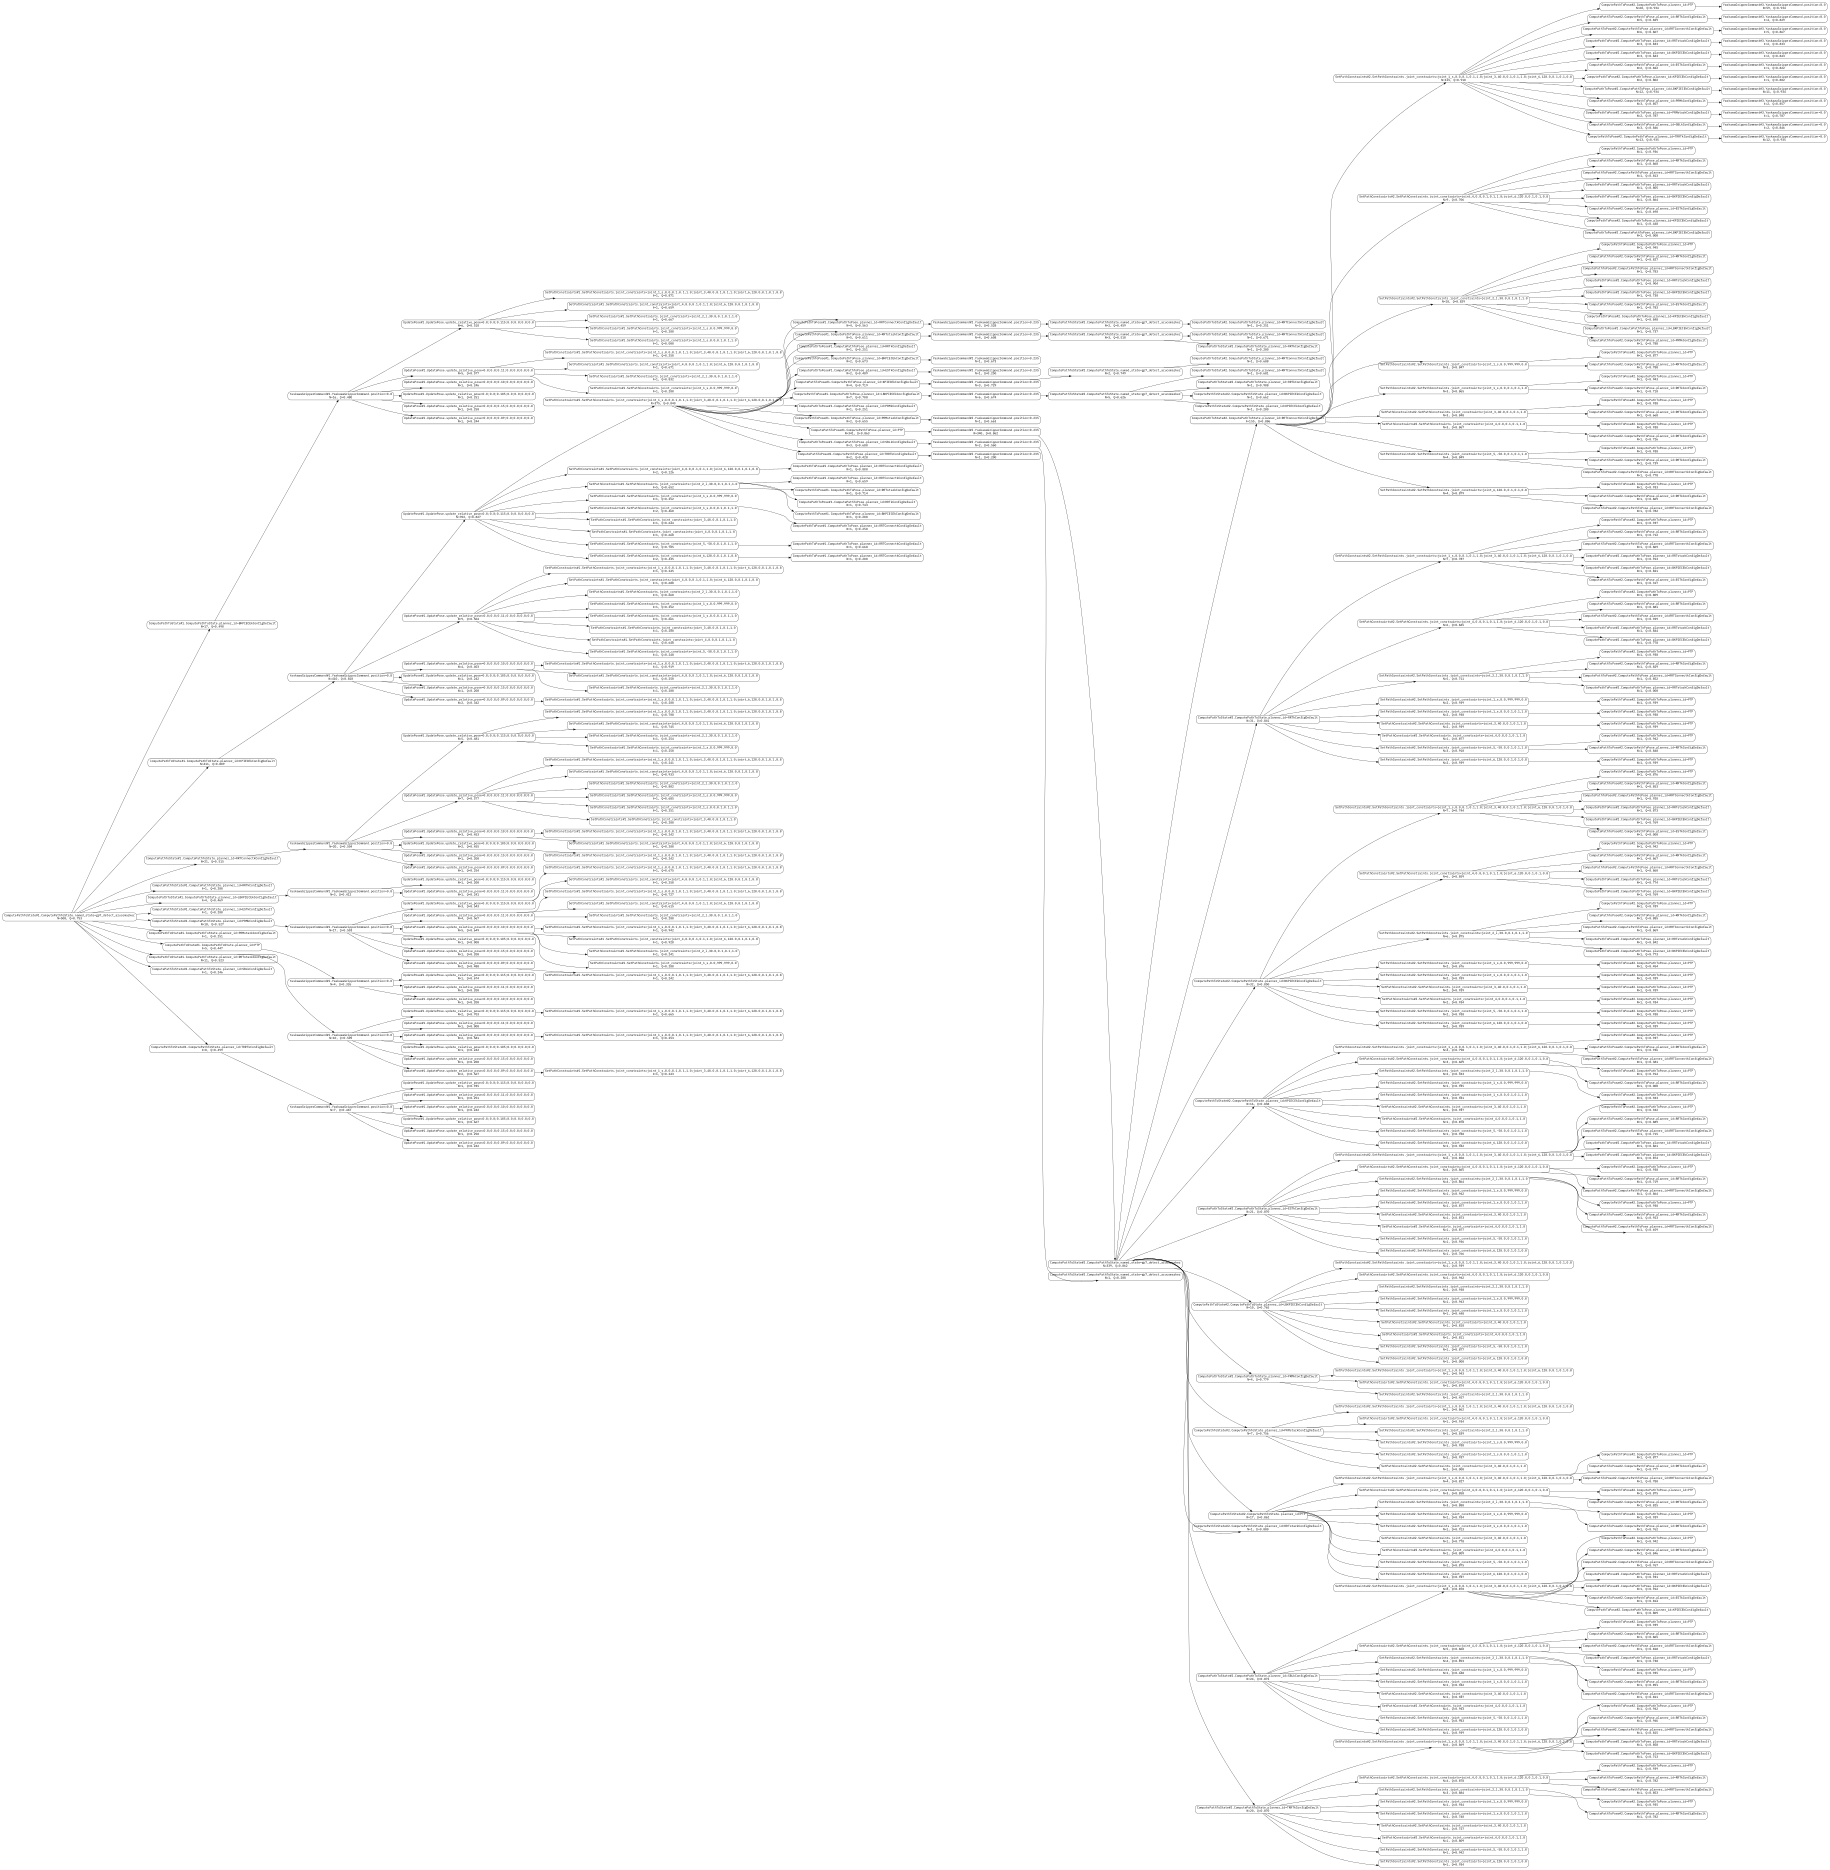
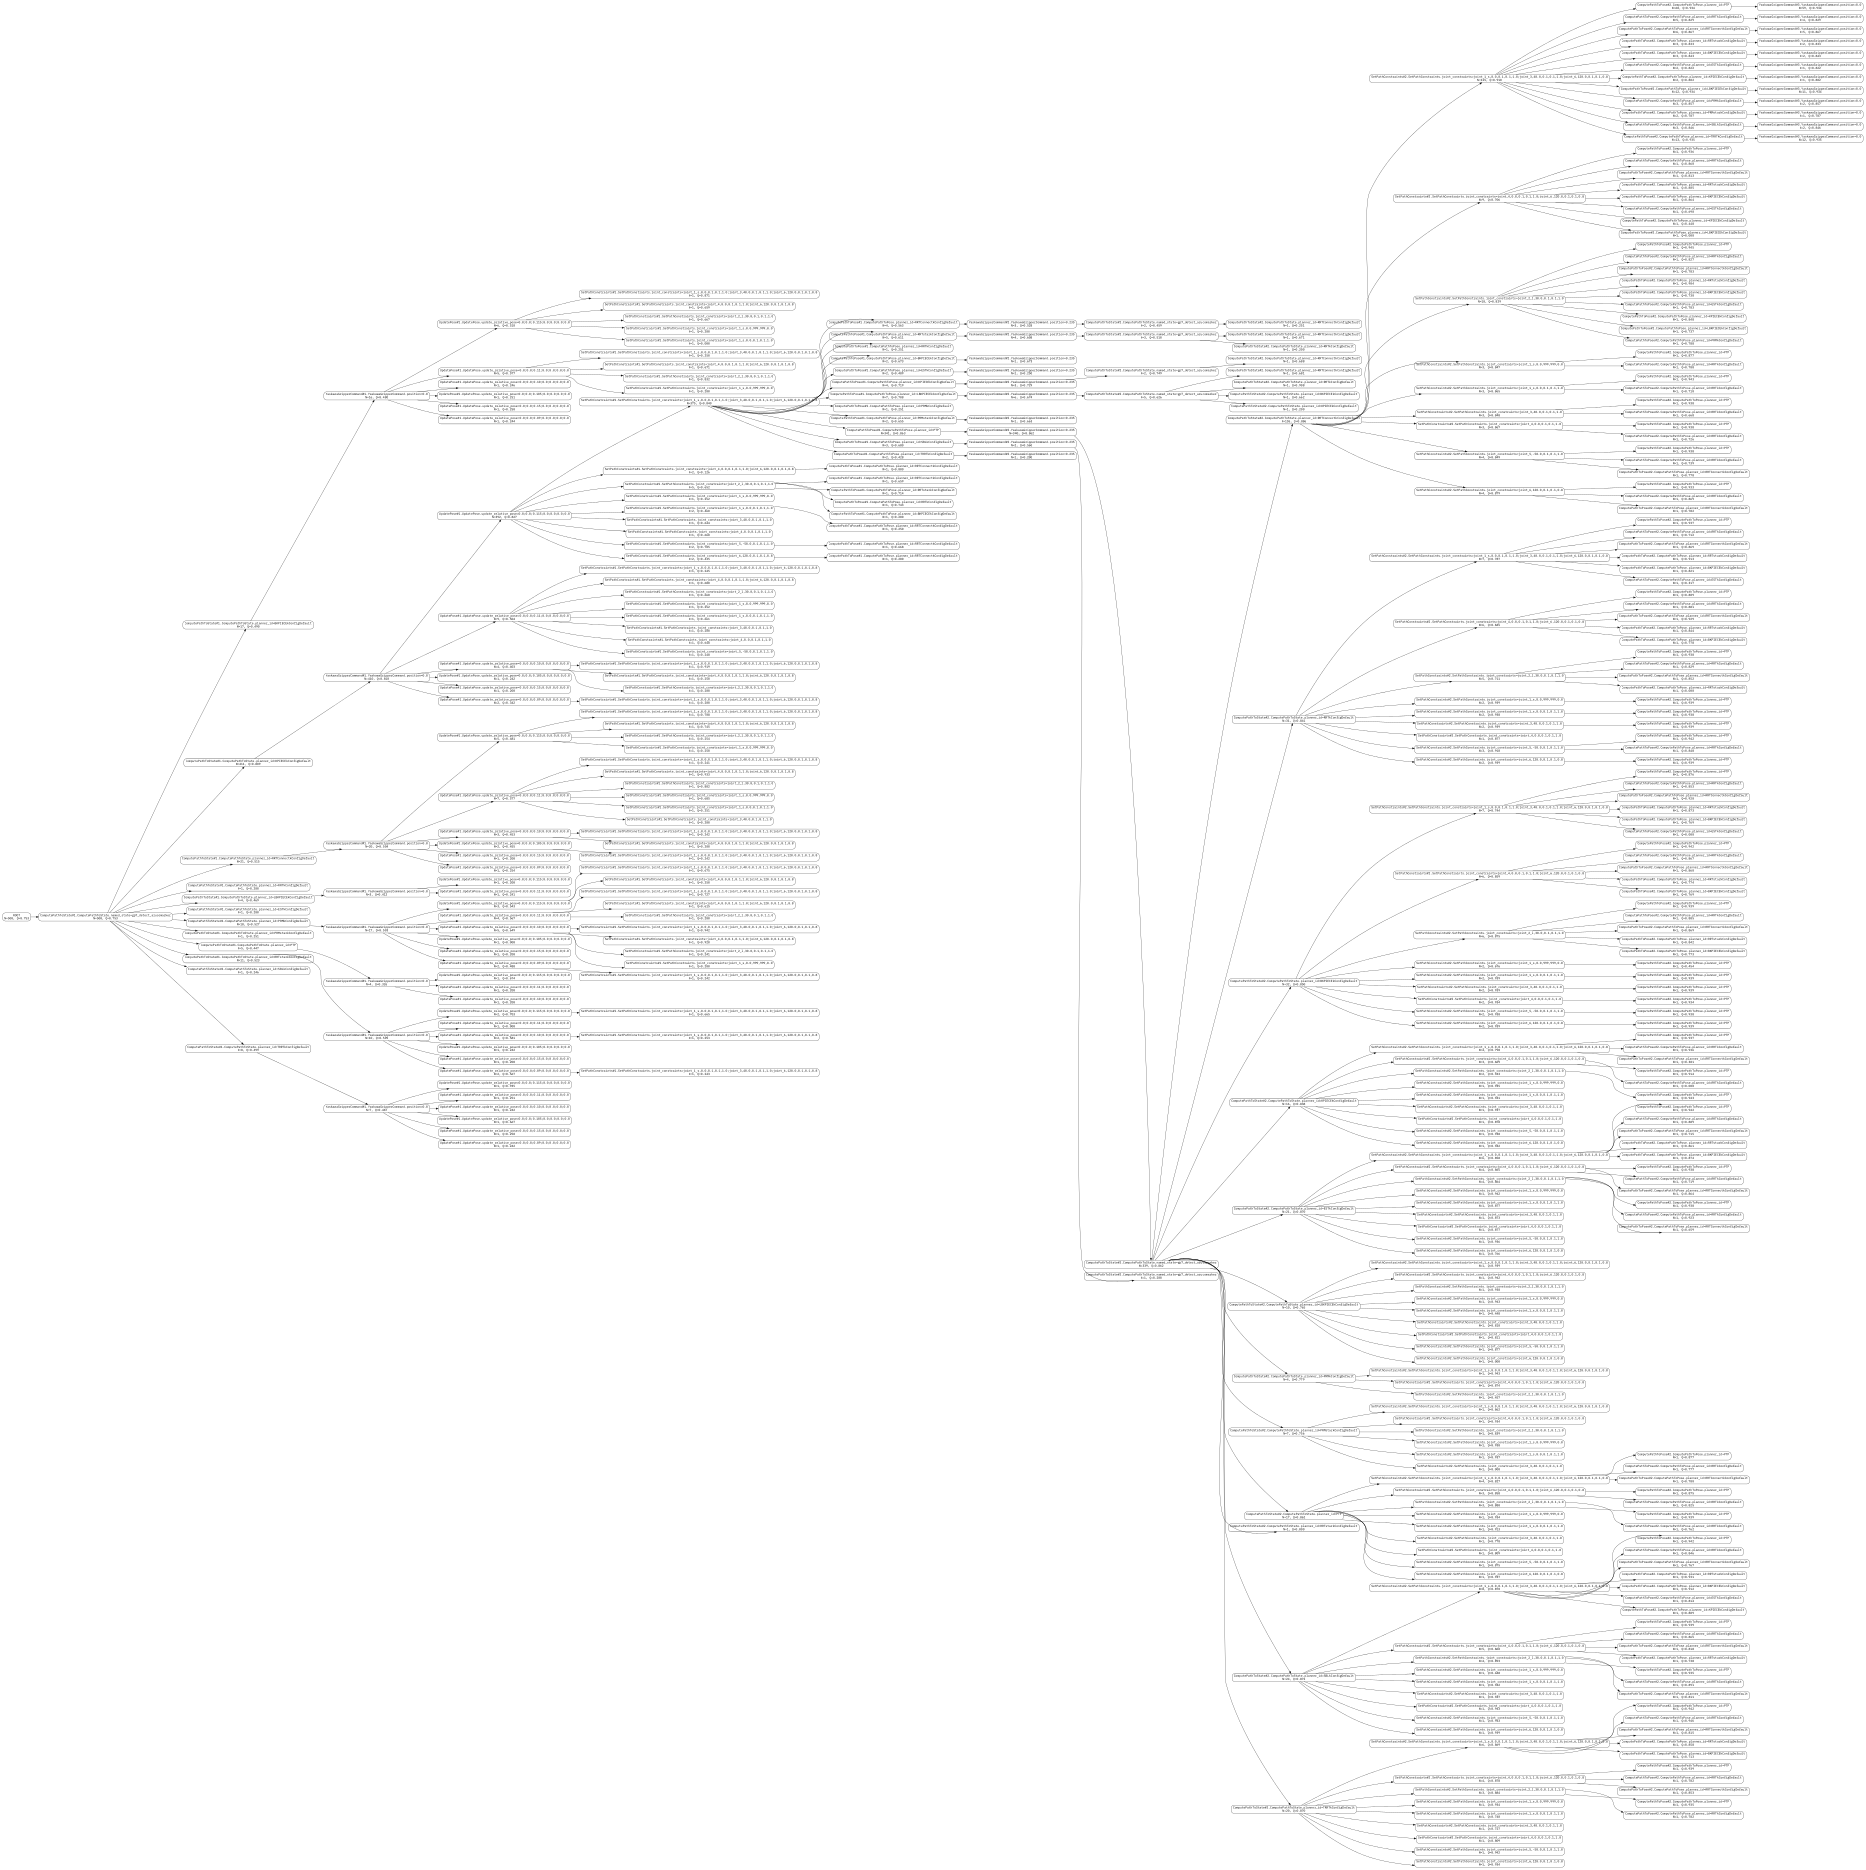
none -> (17, 917)
